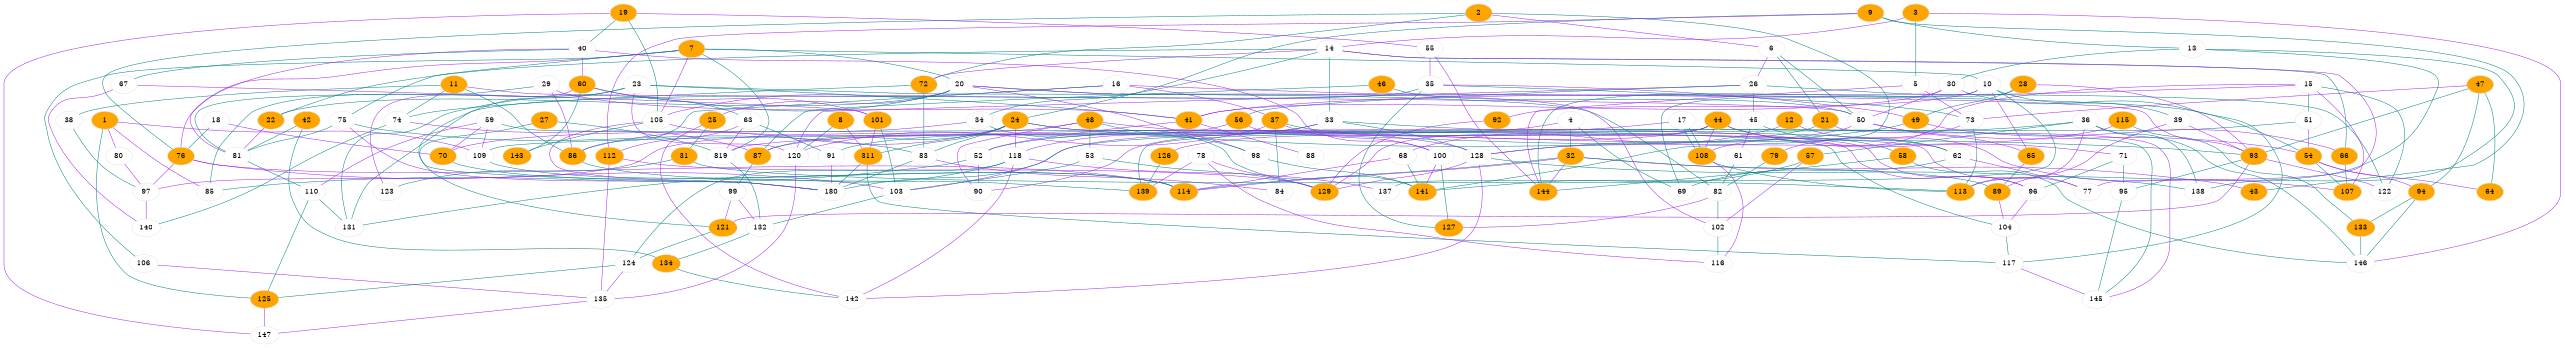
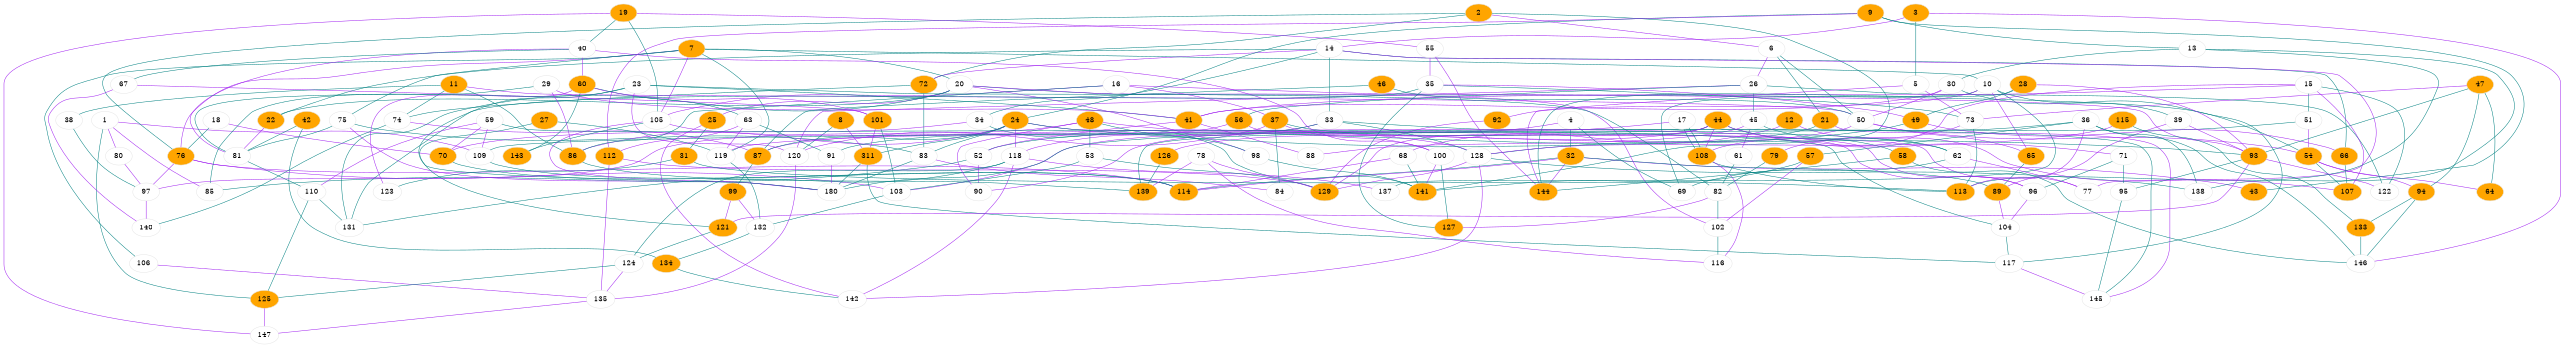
(105, 120) -> (105, 120)
none -> (1534, 143)
(721, 156) -> (721, 156)
(733, 192) -> (733, 192)
